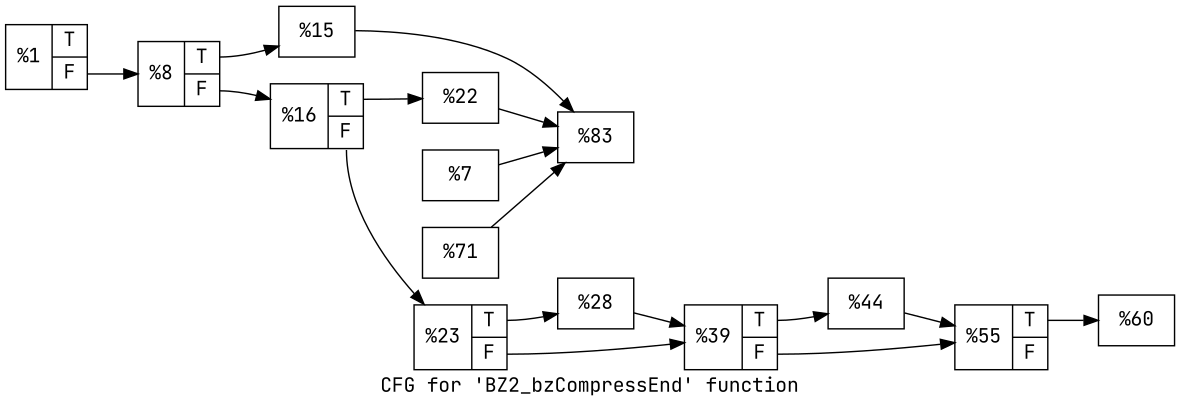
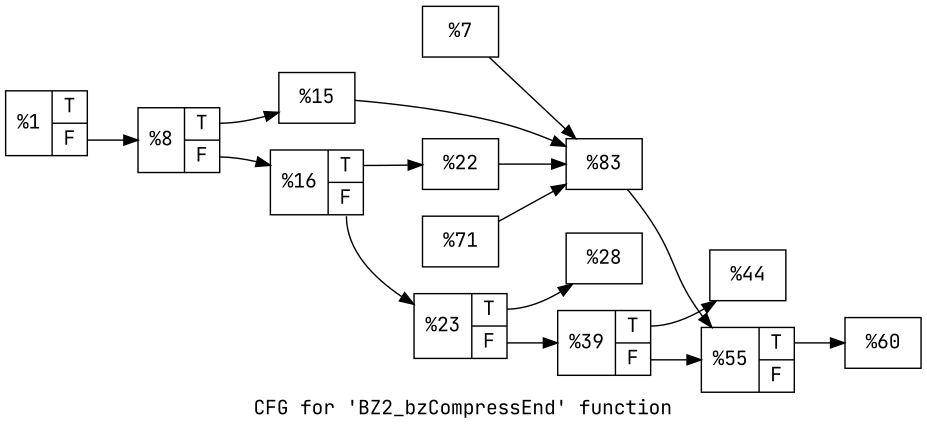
(652, 318) -> none
(923, 318) -> (668, 251)
